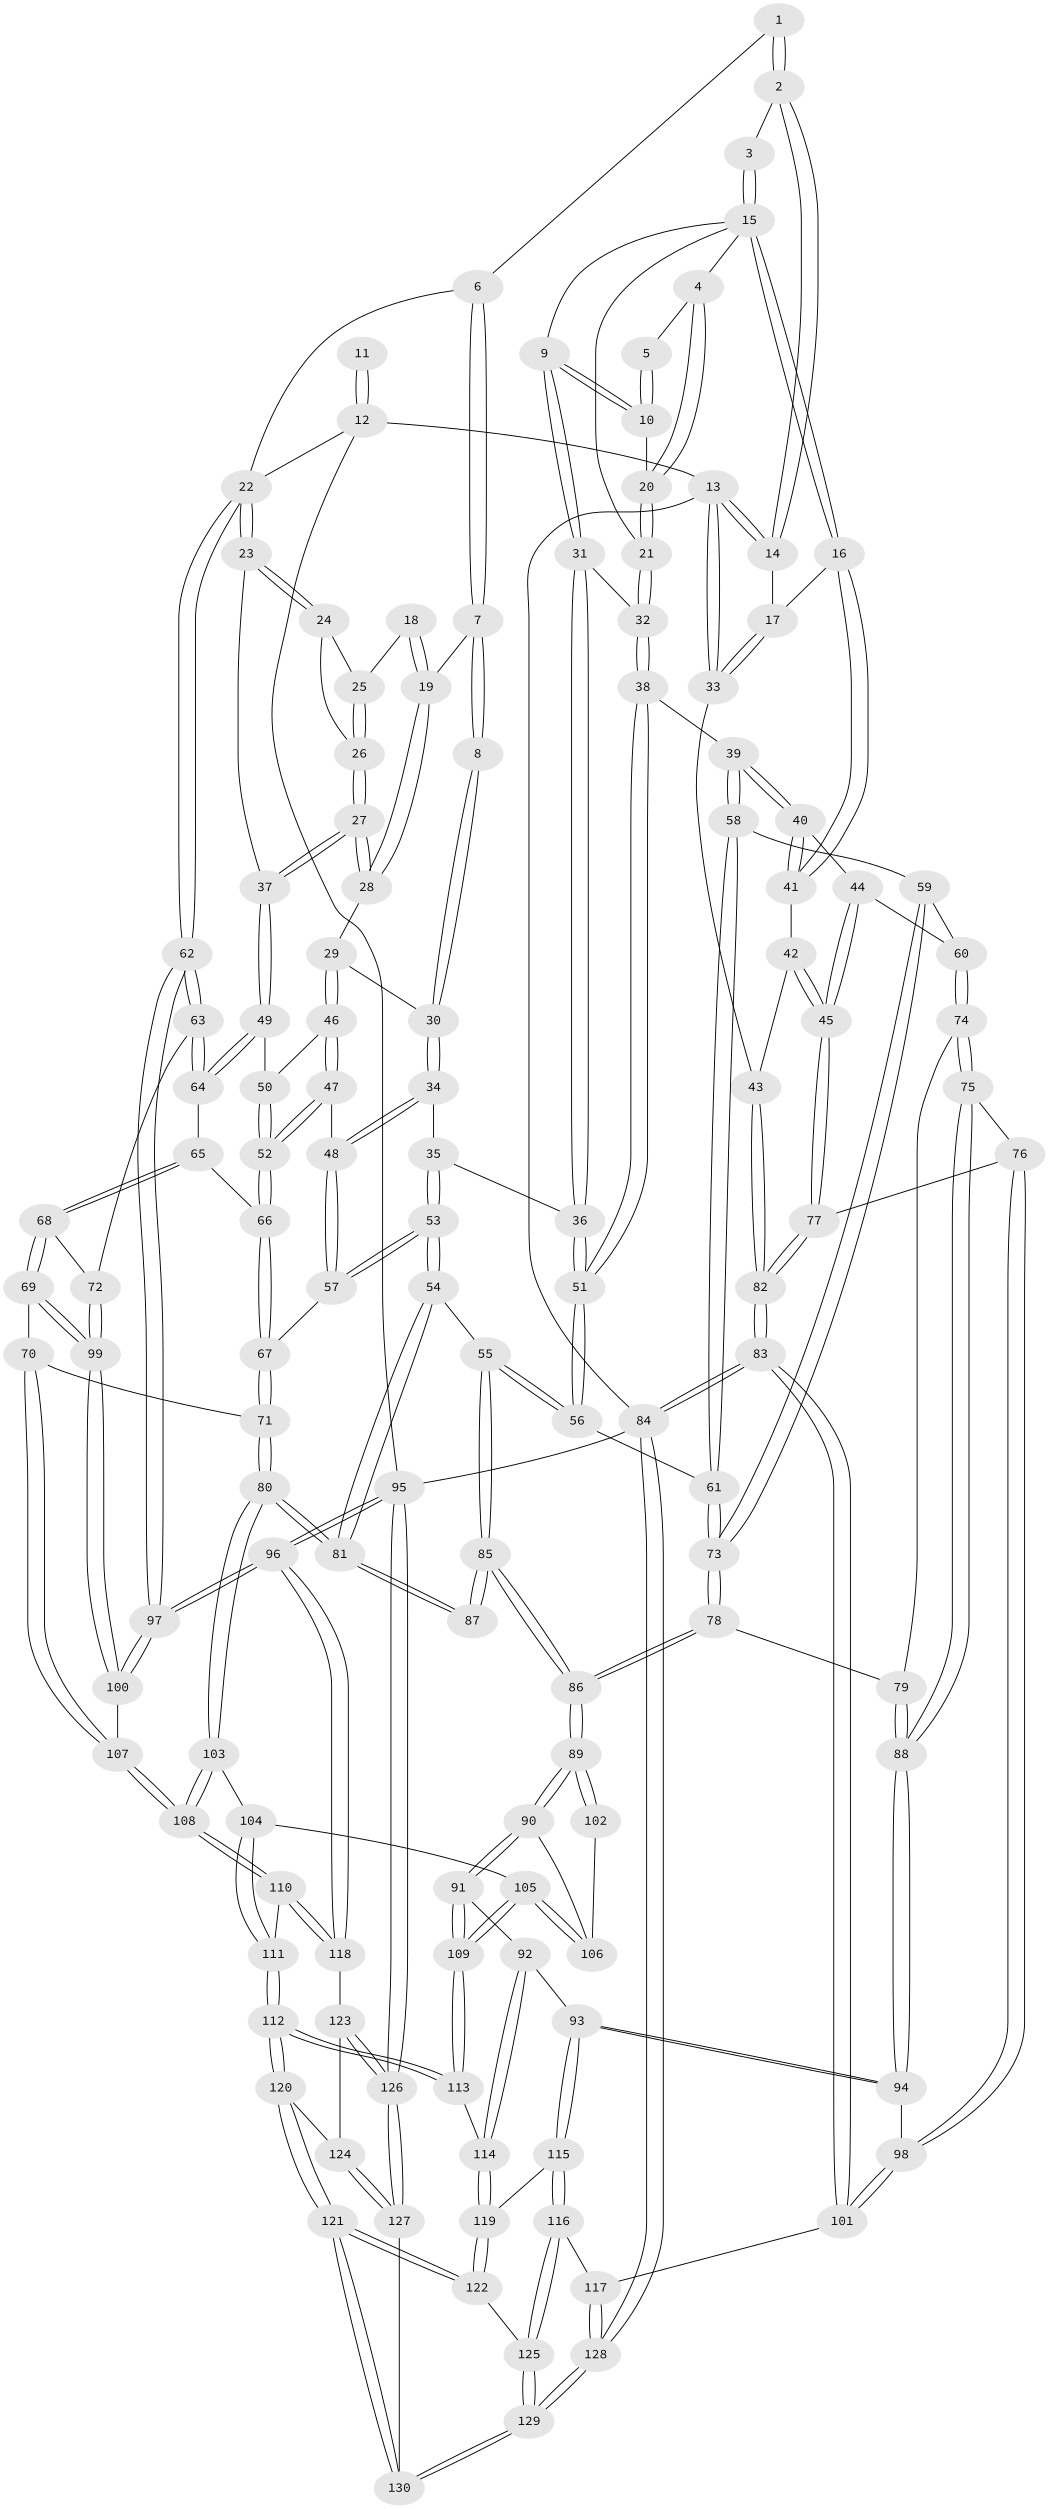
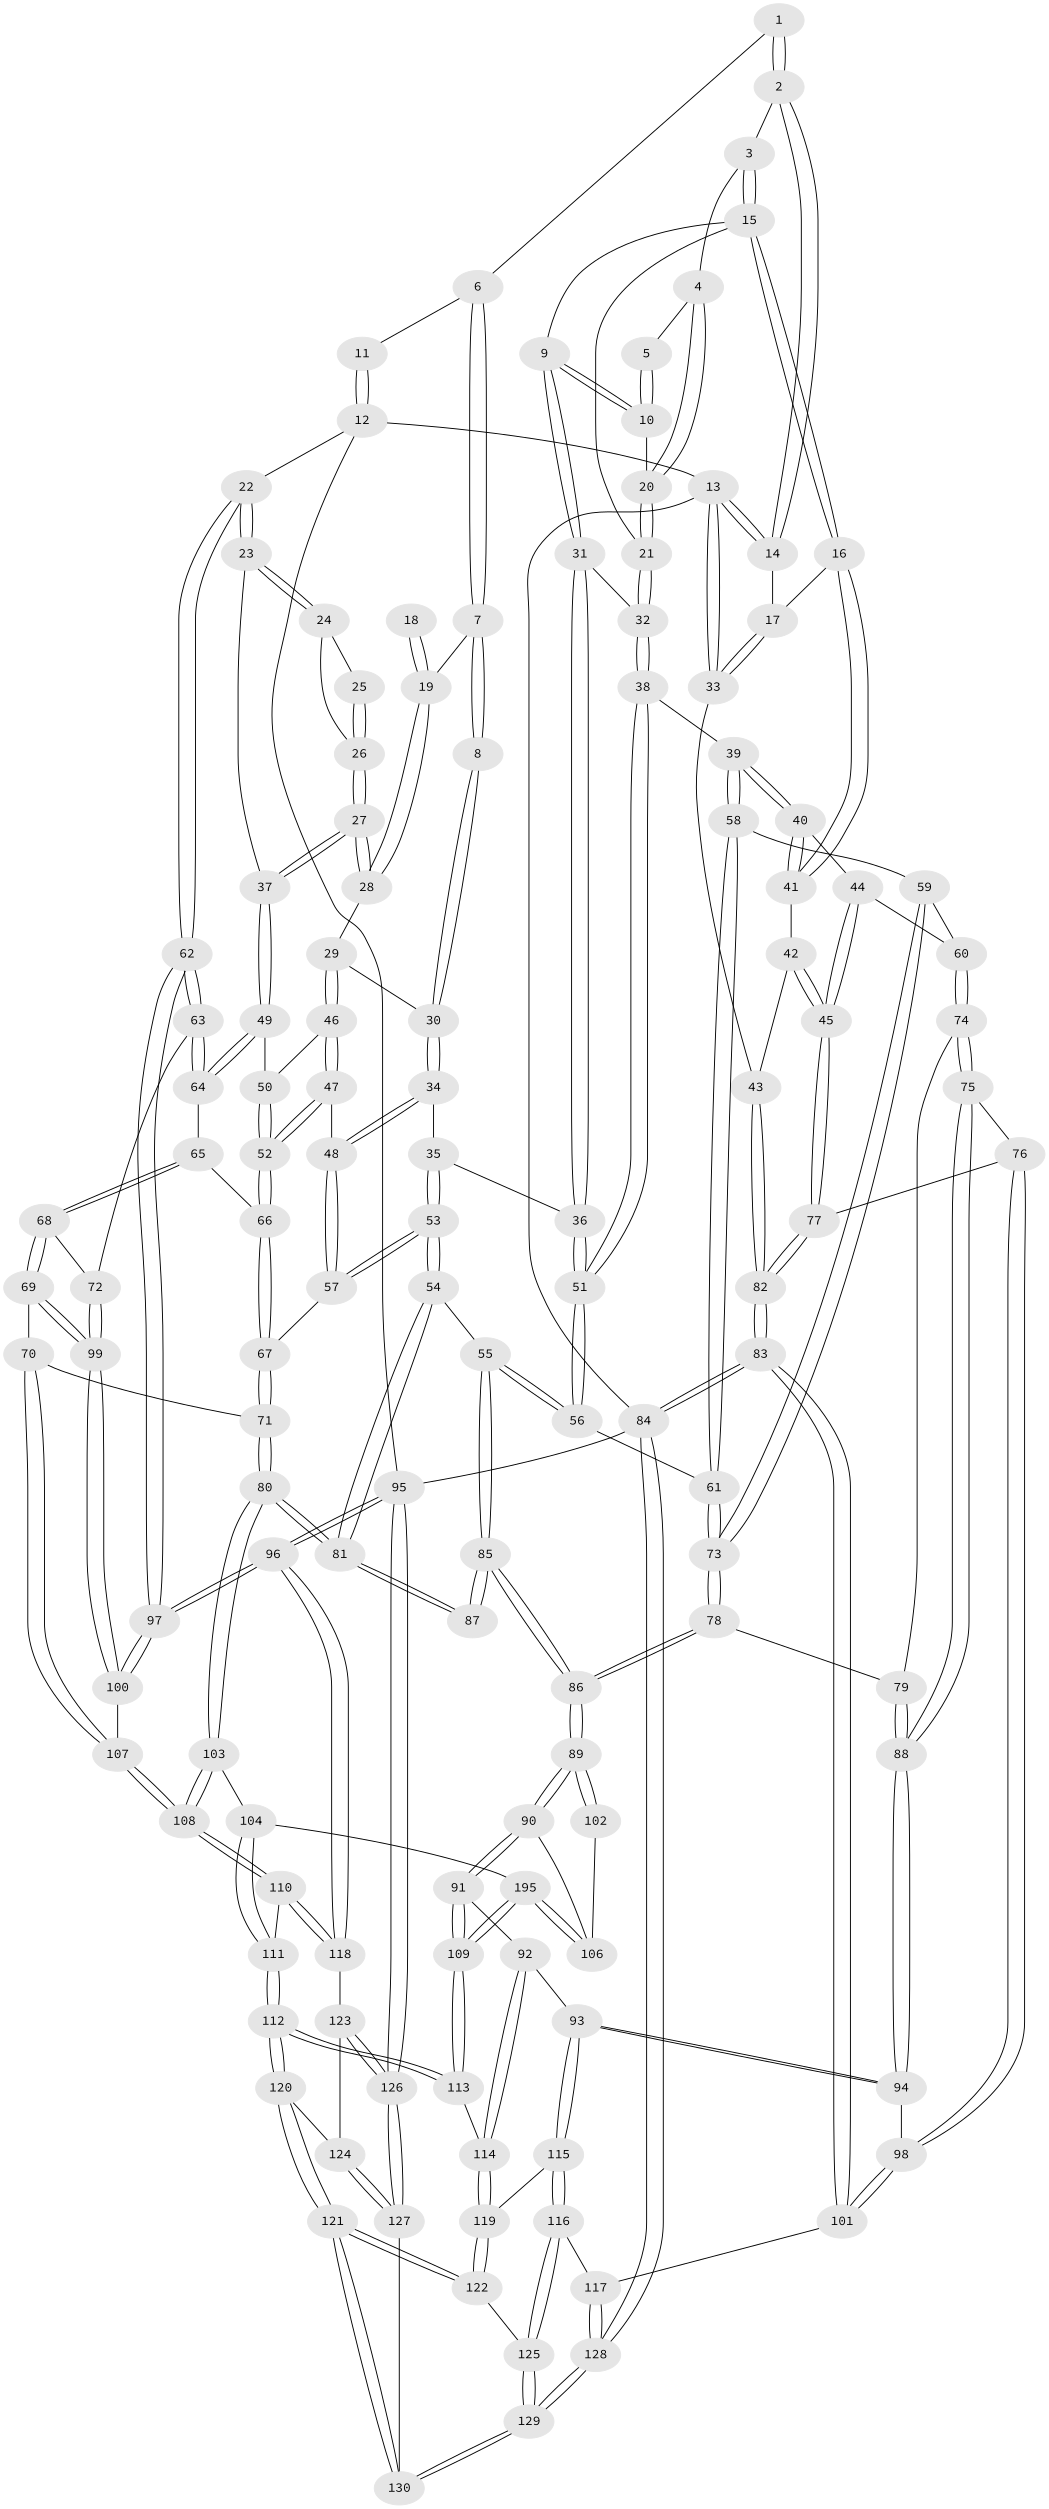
(724, 254) -> (711, 217)
(321, 345) -> (420, 321)
(385, 654) -> none
(525, 1888) -> (525, 1888)
